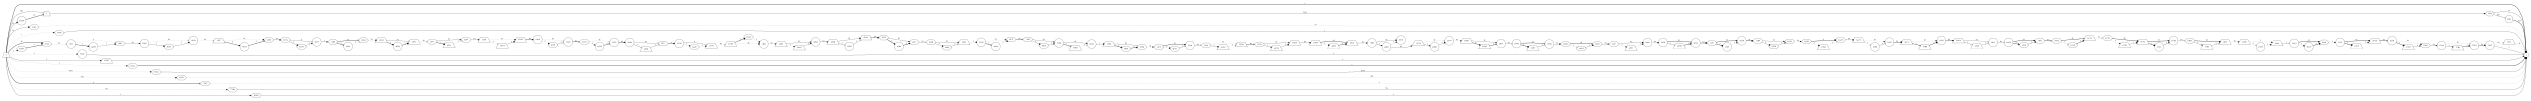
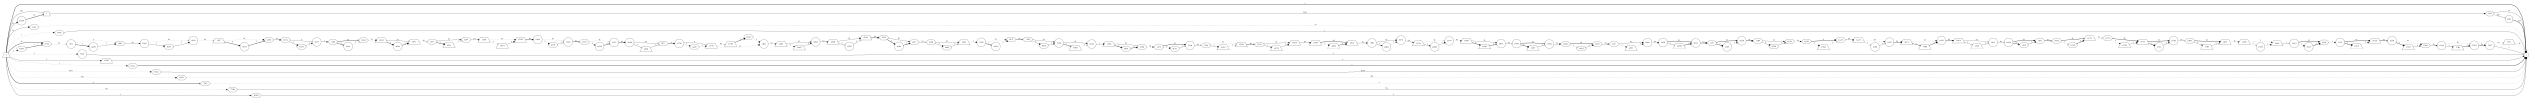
(747, 44) -> (738, 48)
(1401, 48) -> (1409, 42)
